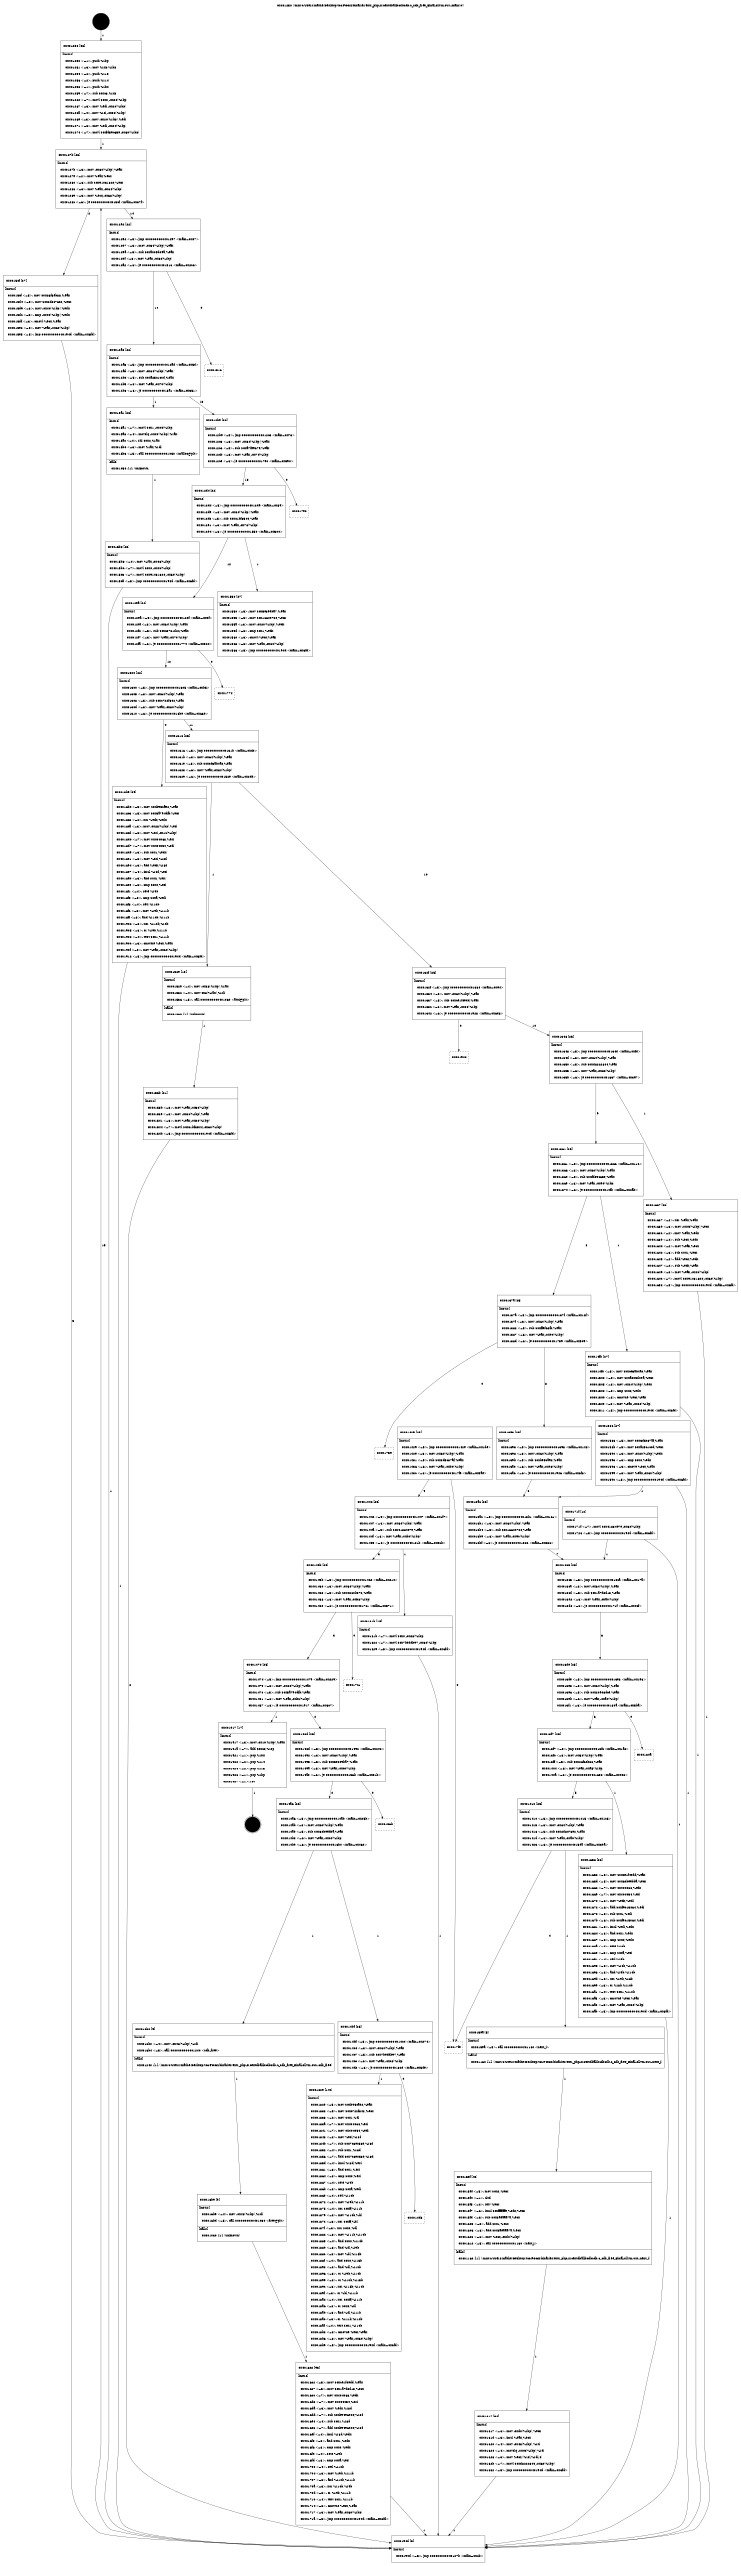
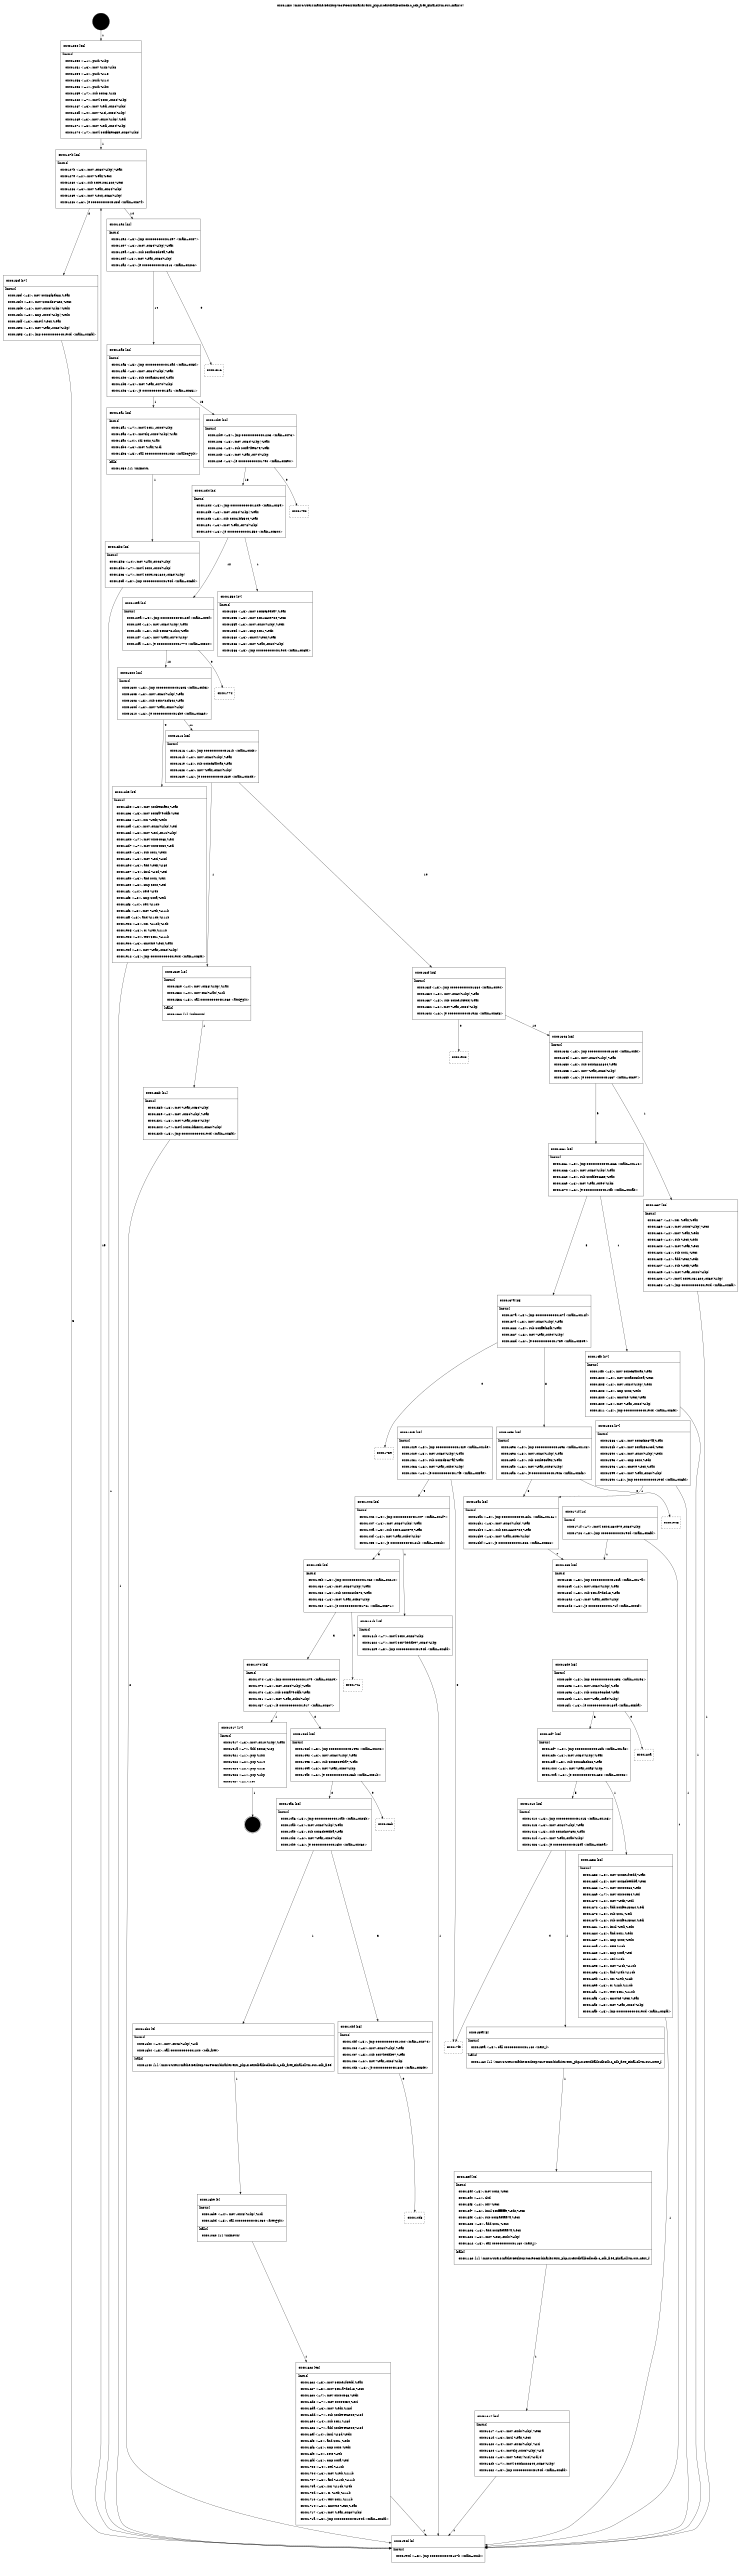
none -> (671, 1523)
(600, 1635) -> none
(378, 1936) -> (378, 1936)
(354, 2218) -> none
